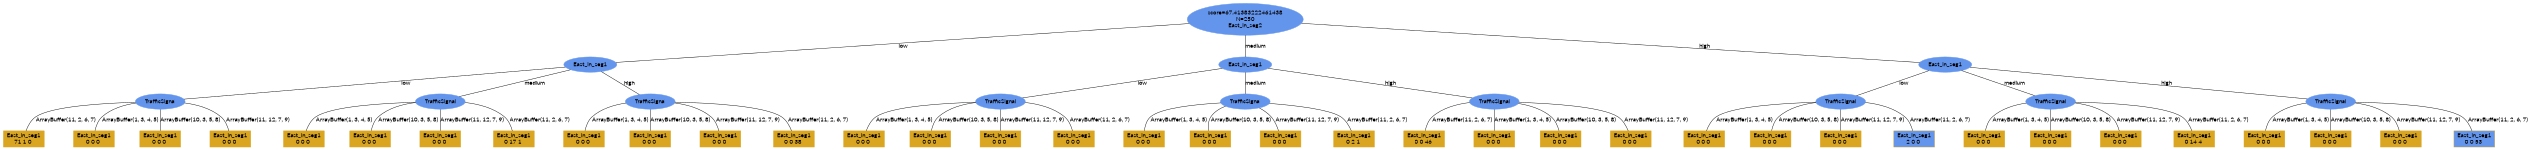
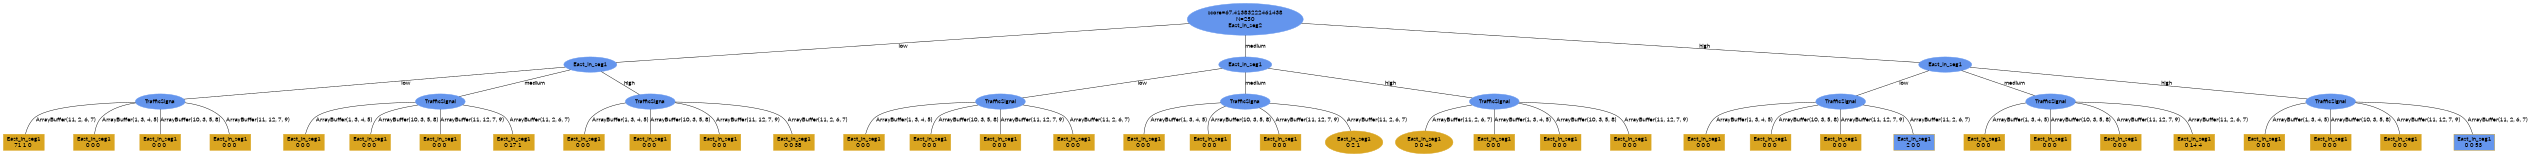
(1354, 139) -> (1354, 142)
(1424, 139) -> (1424, 142)
